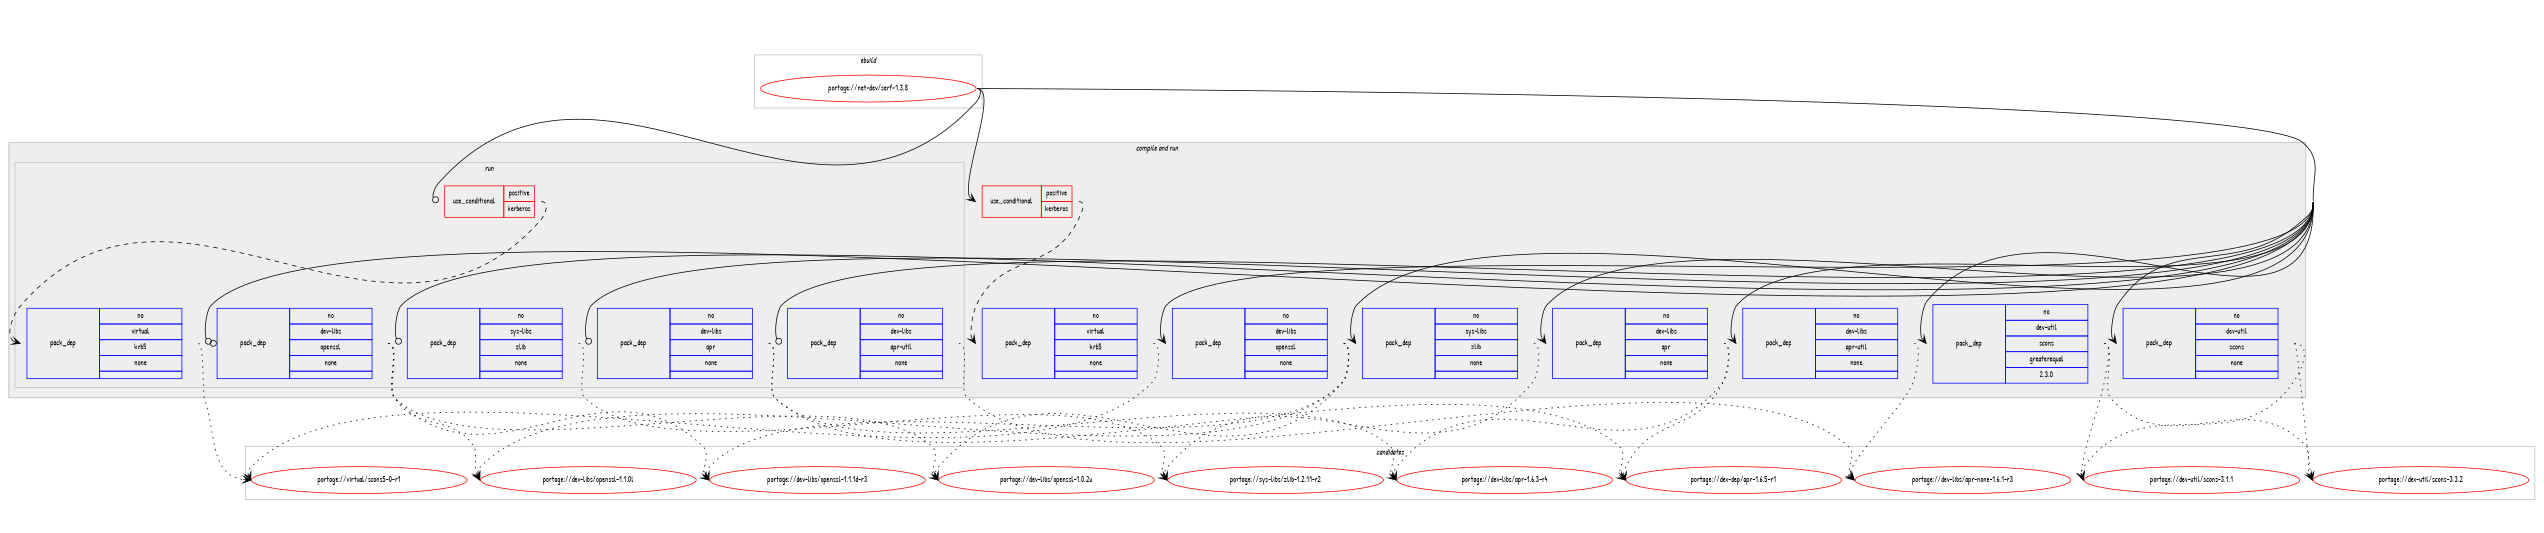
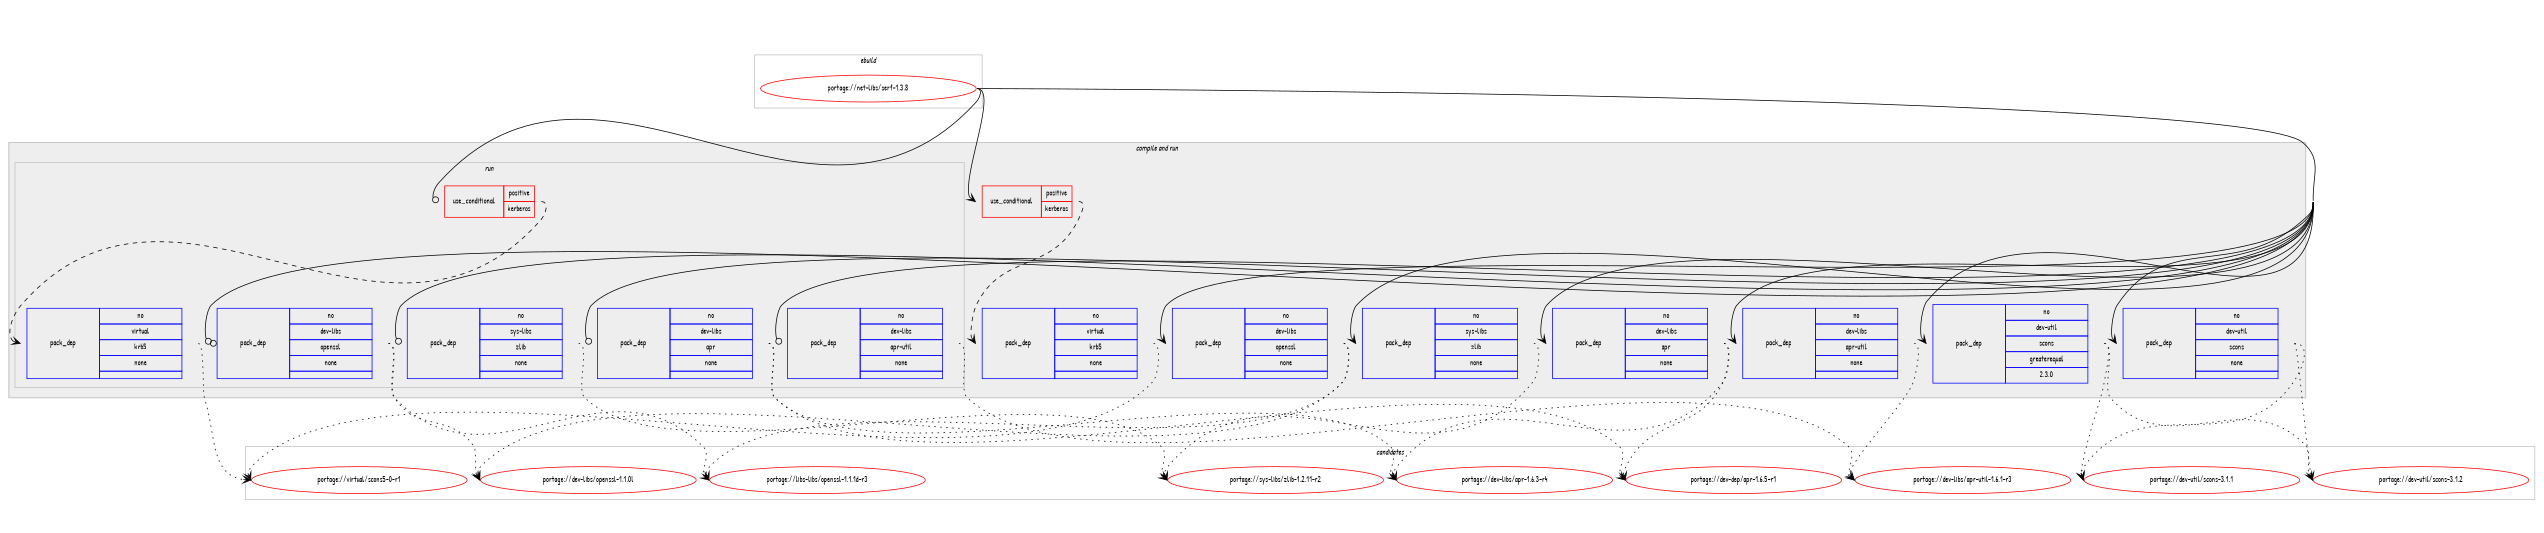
(868, 89) -> (868, 89)
(817, 480) -> (817, 480)
(1047, 480) -> none
(1963, 480) -> (1963, 480)
(2421, 480) -> (2421, 480)
